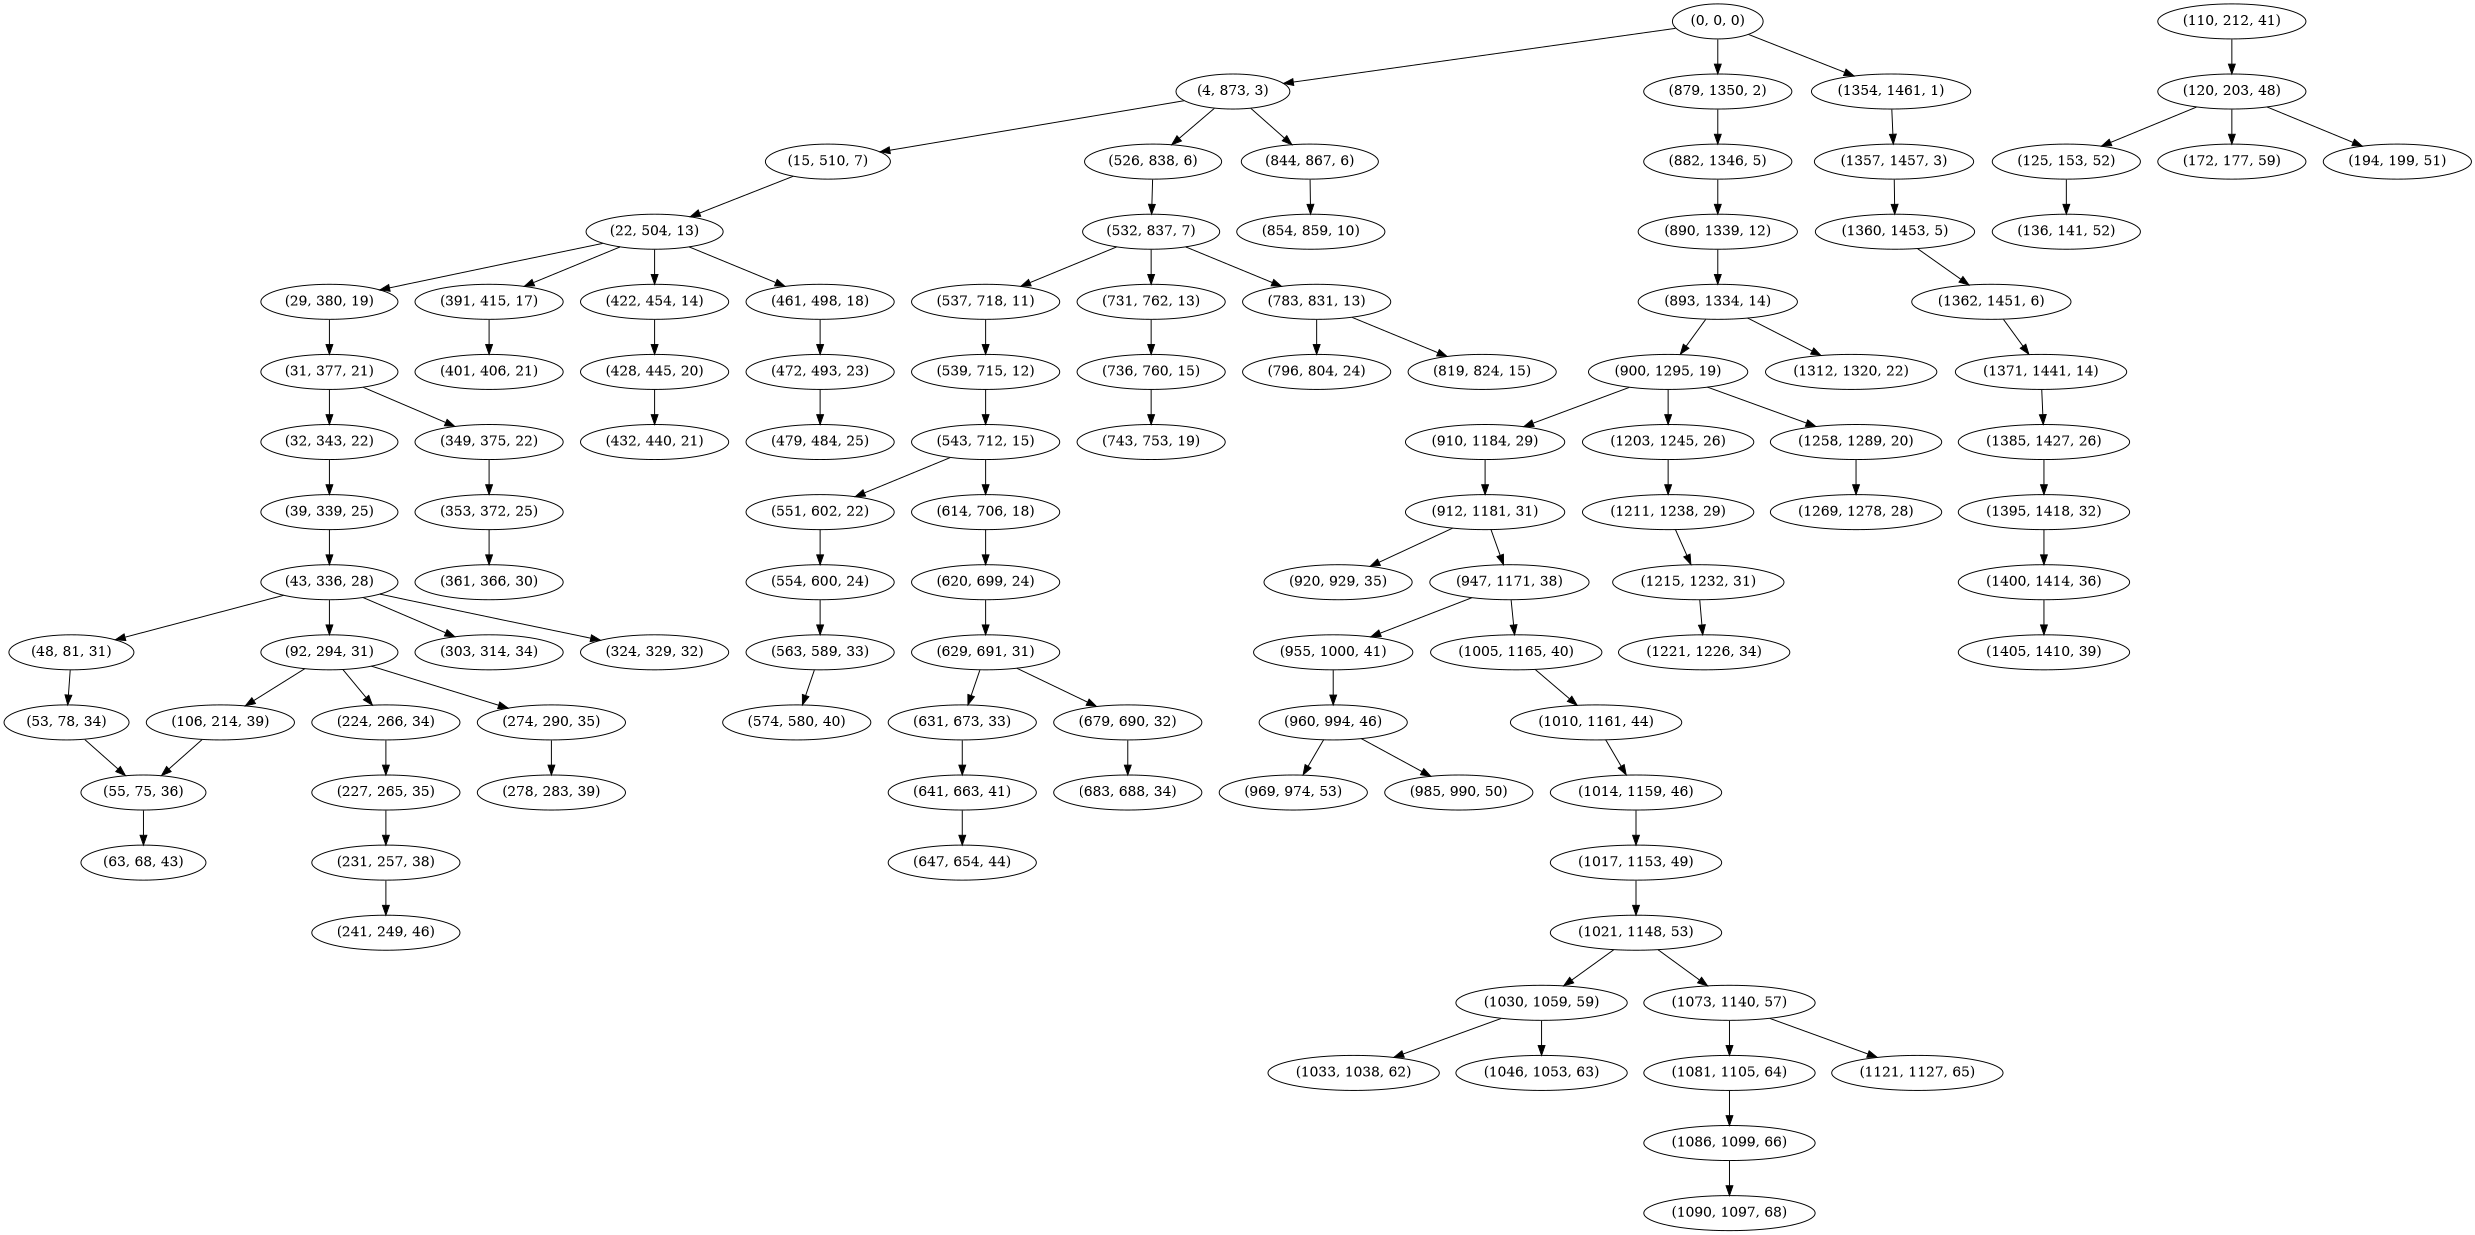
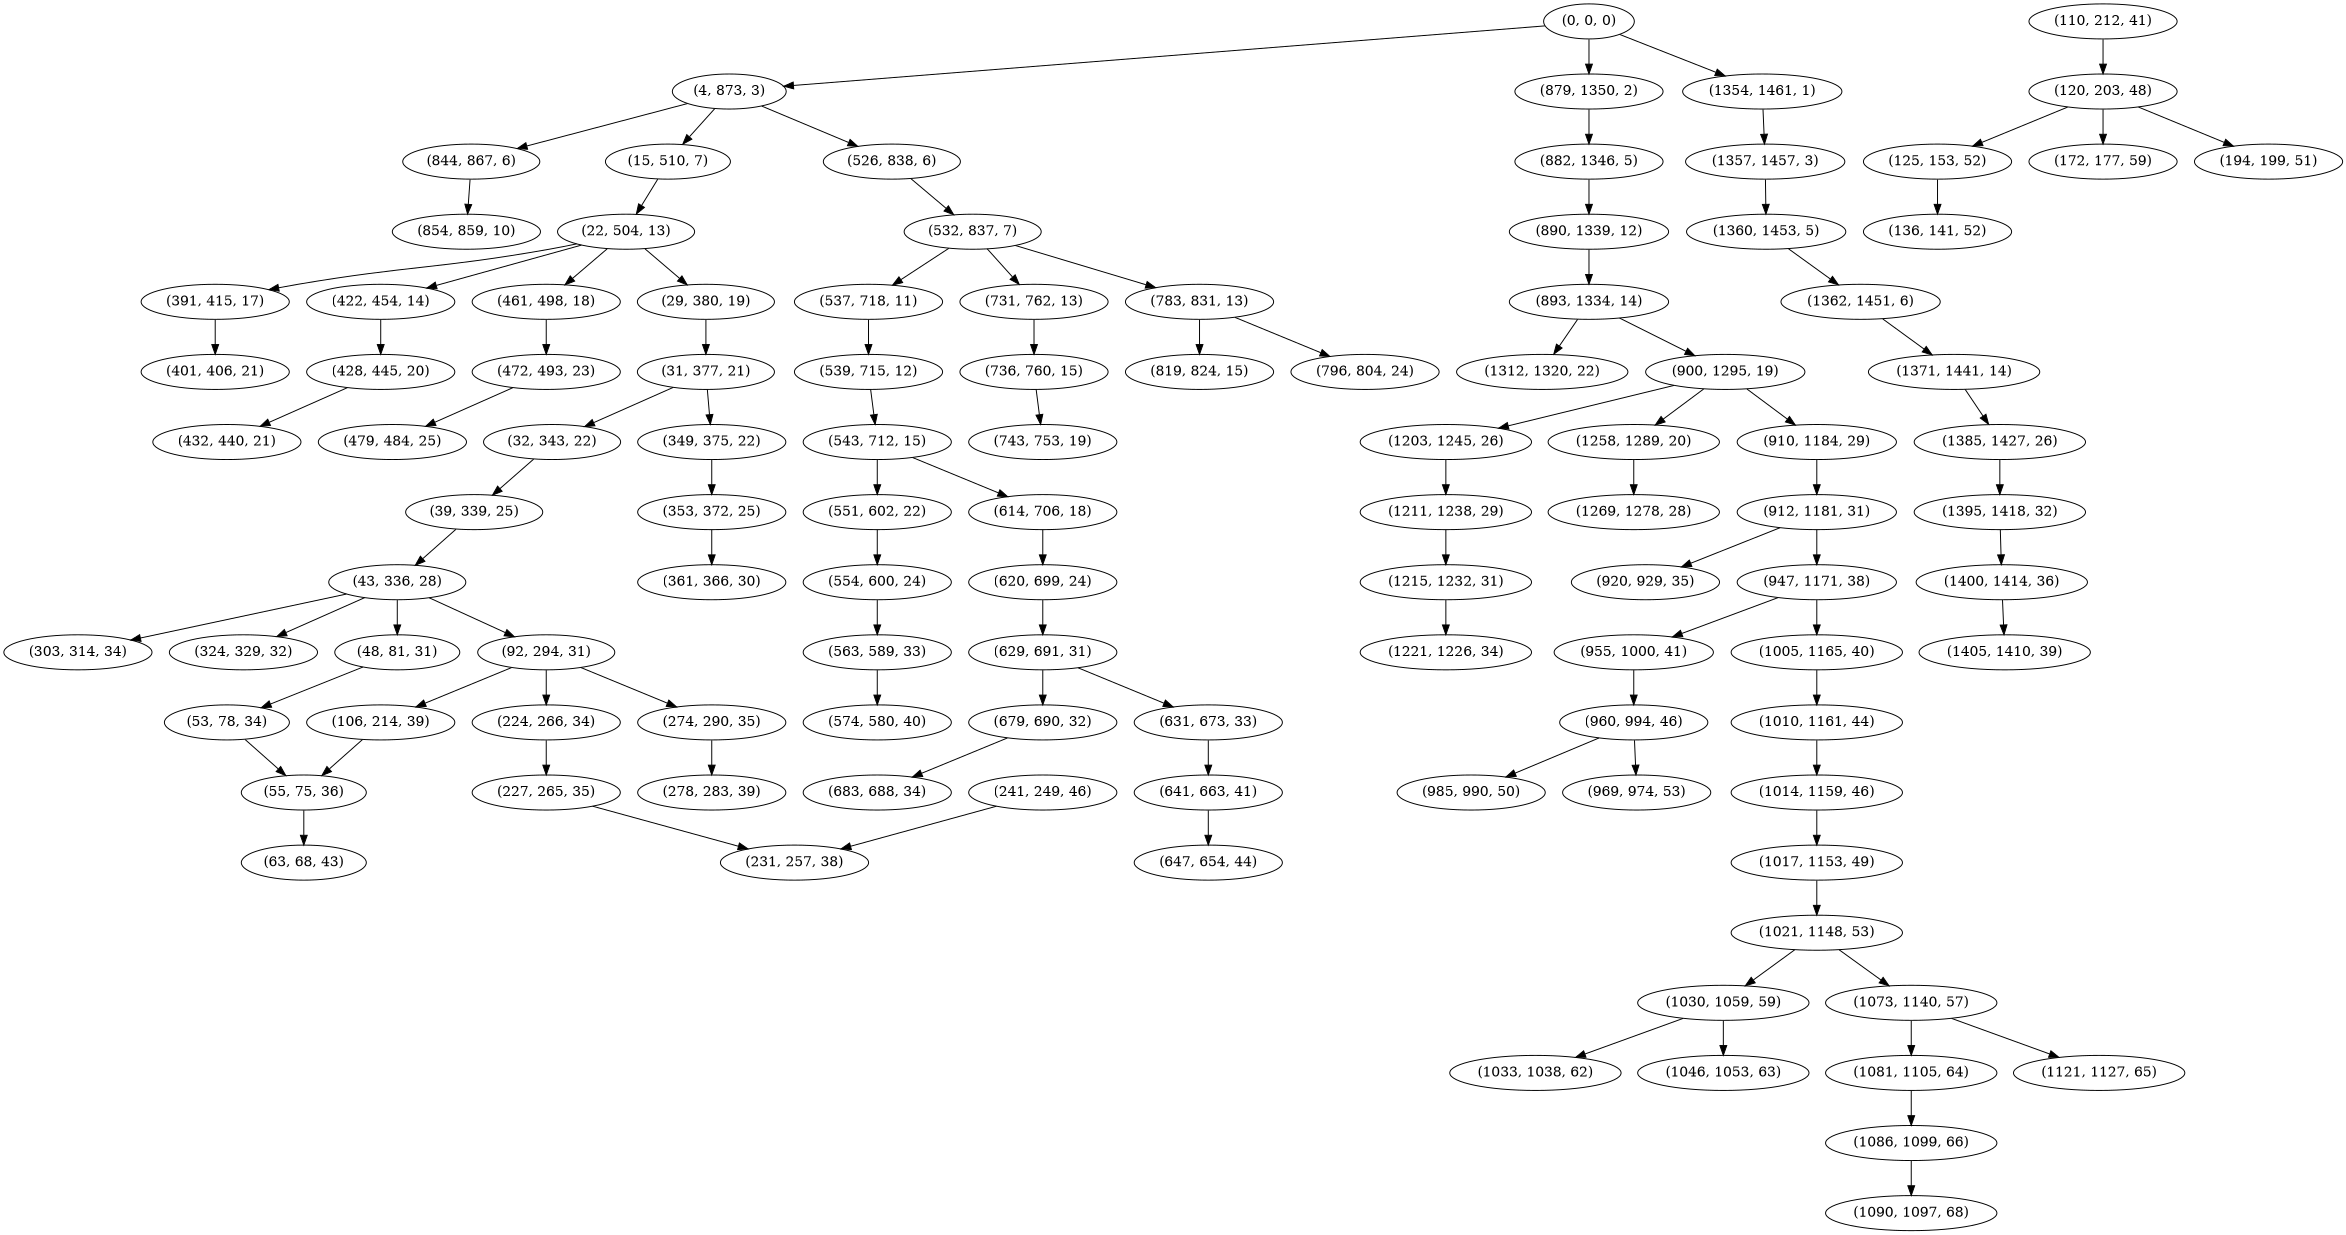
(386, 893) -> (923, 826)
